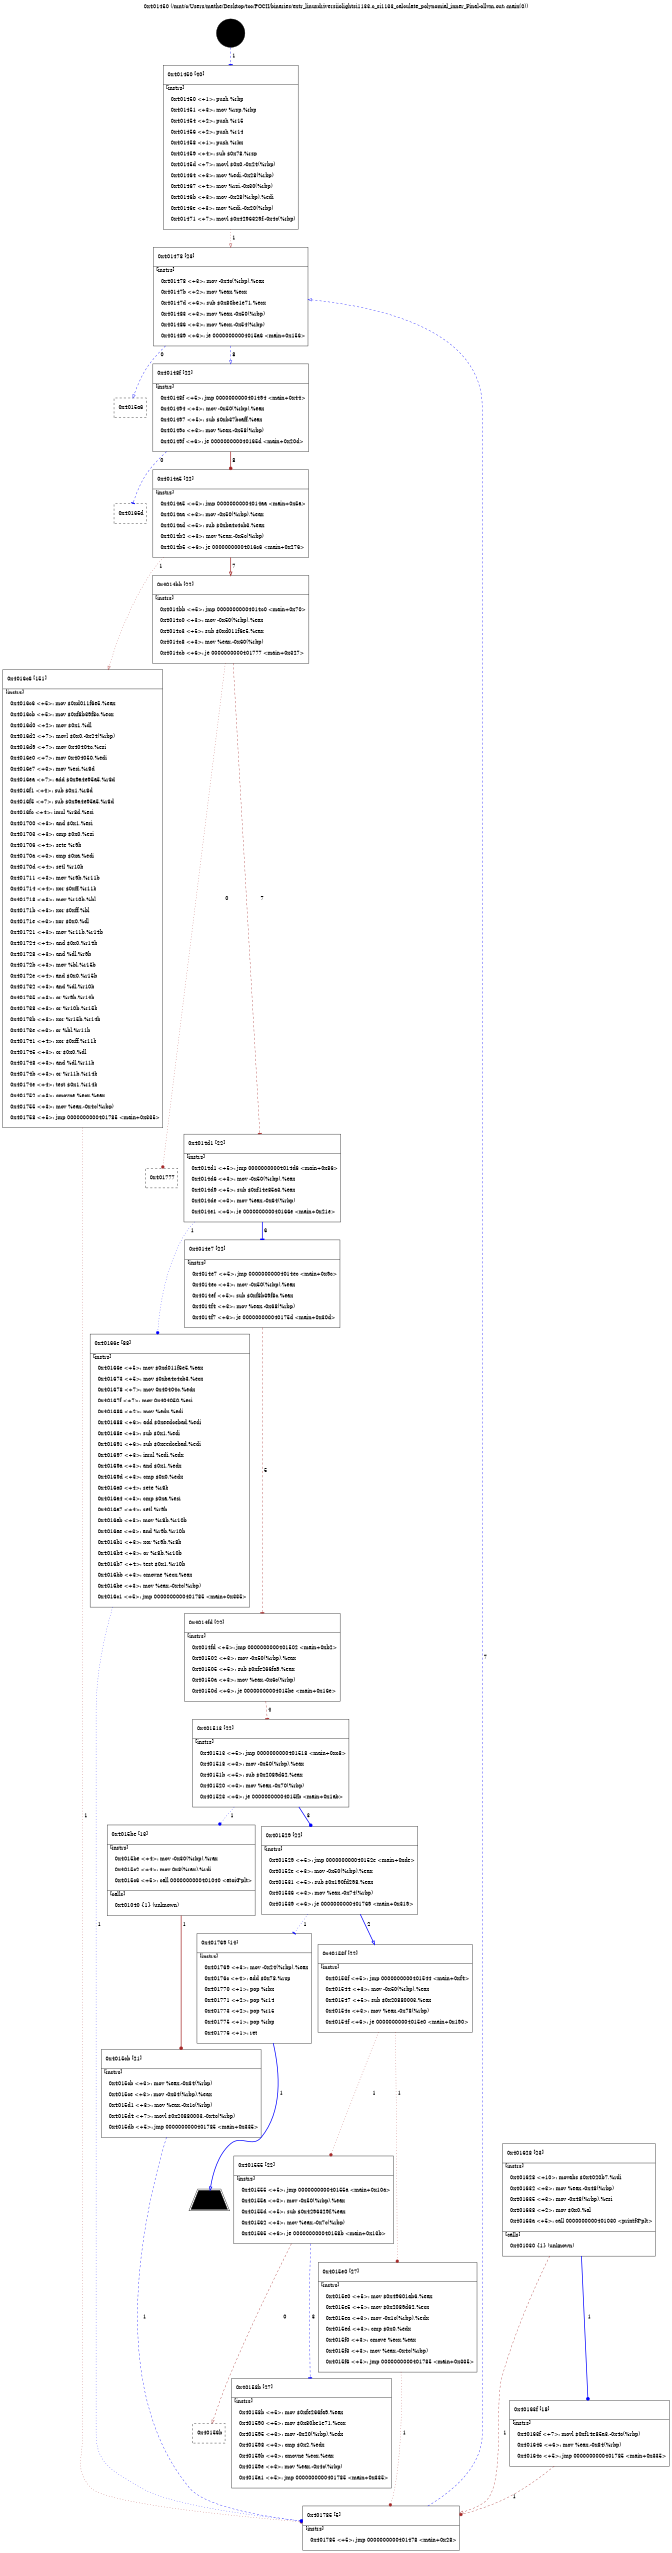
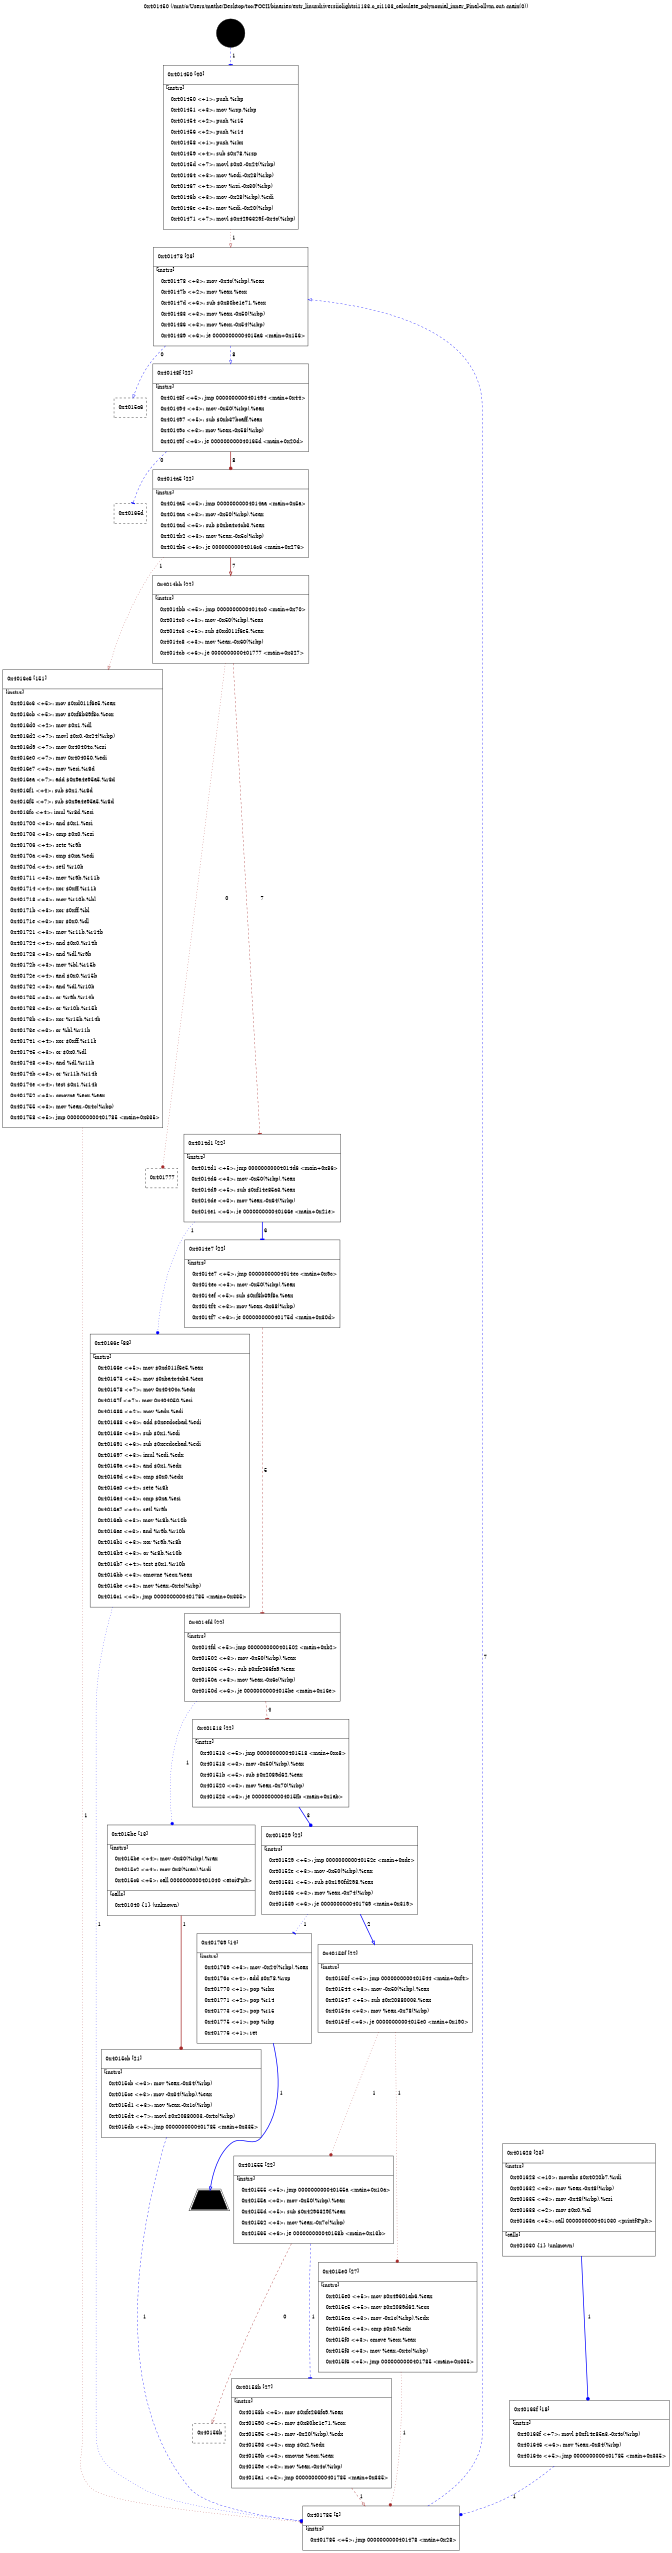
(227, 1815) -> (172, 1759)
(313, 2317) -> (313, 2317)
(500, 2388) -> (357, 2496)
(511, 2496) -> (511, 2496)
